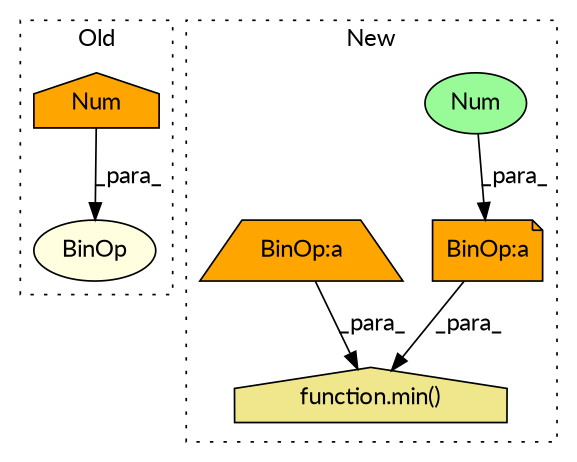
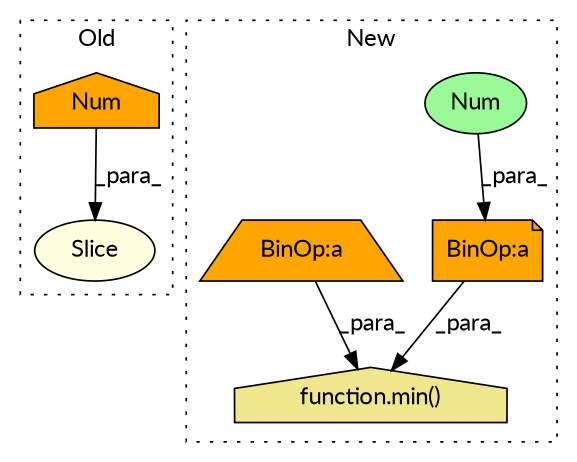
(95, 251) -> (95, 251)
